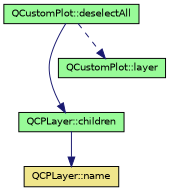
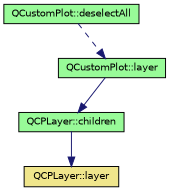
(50, 63) -> (95, 91)
(71, 177) -> (71, 177)
